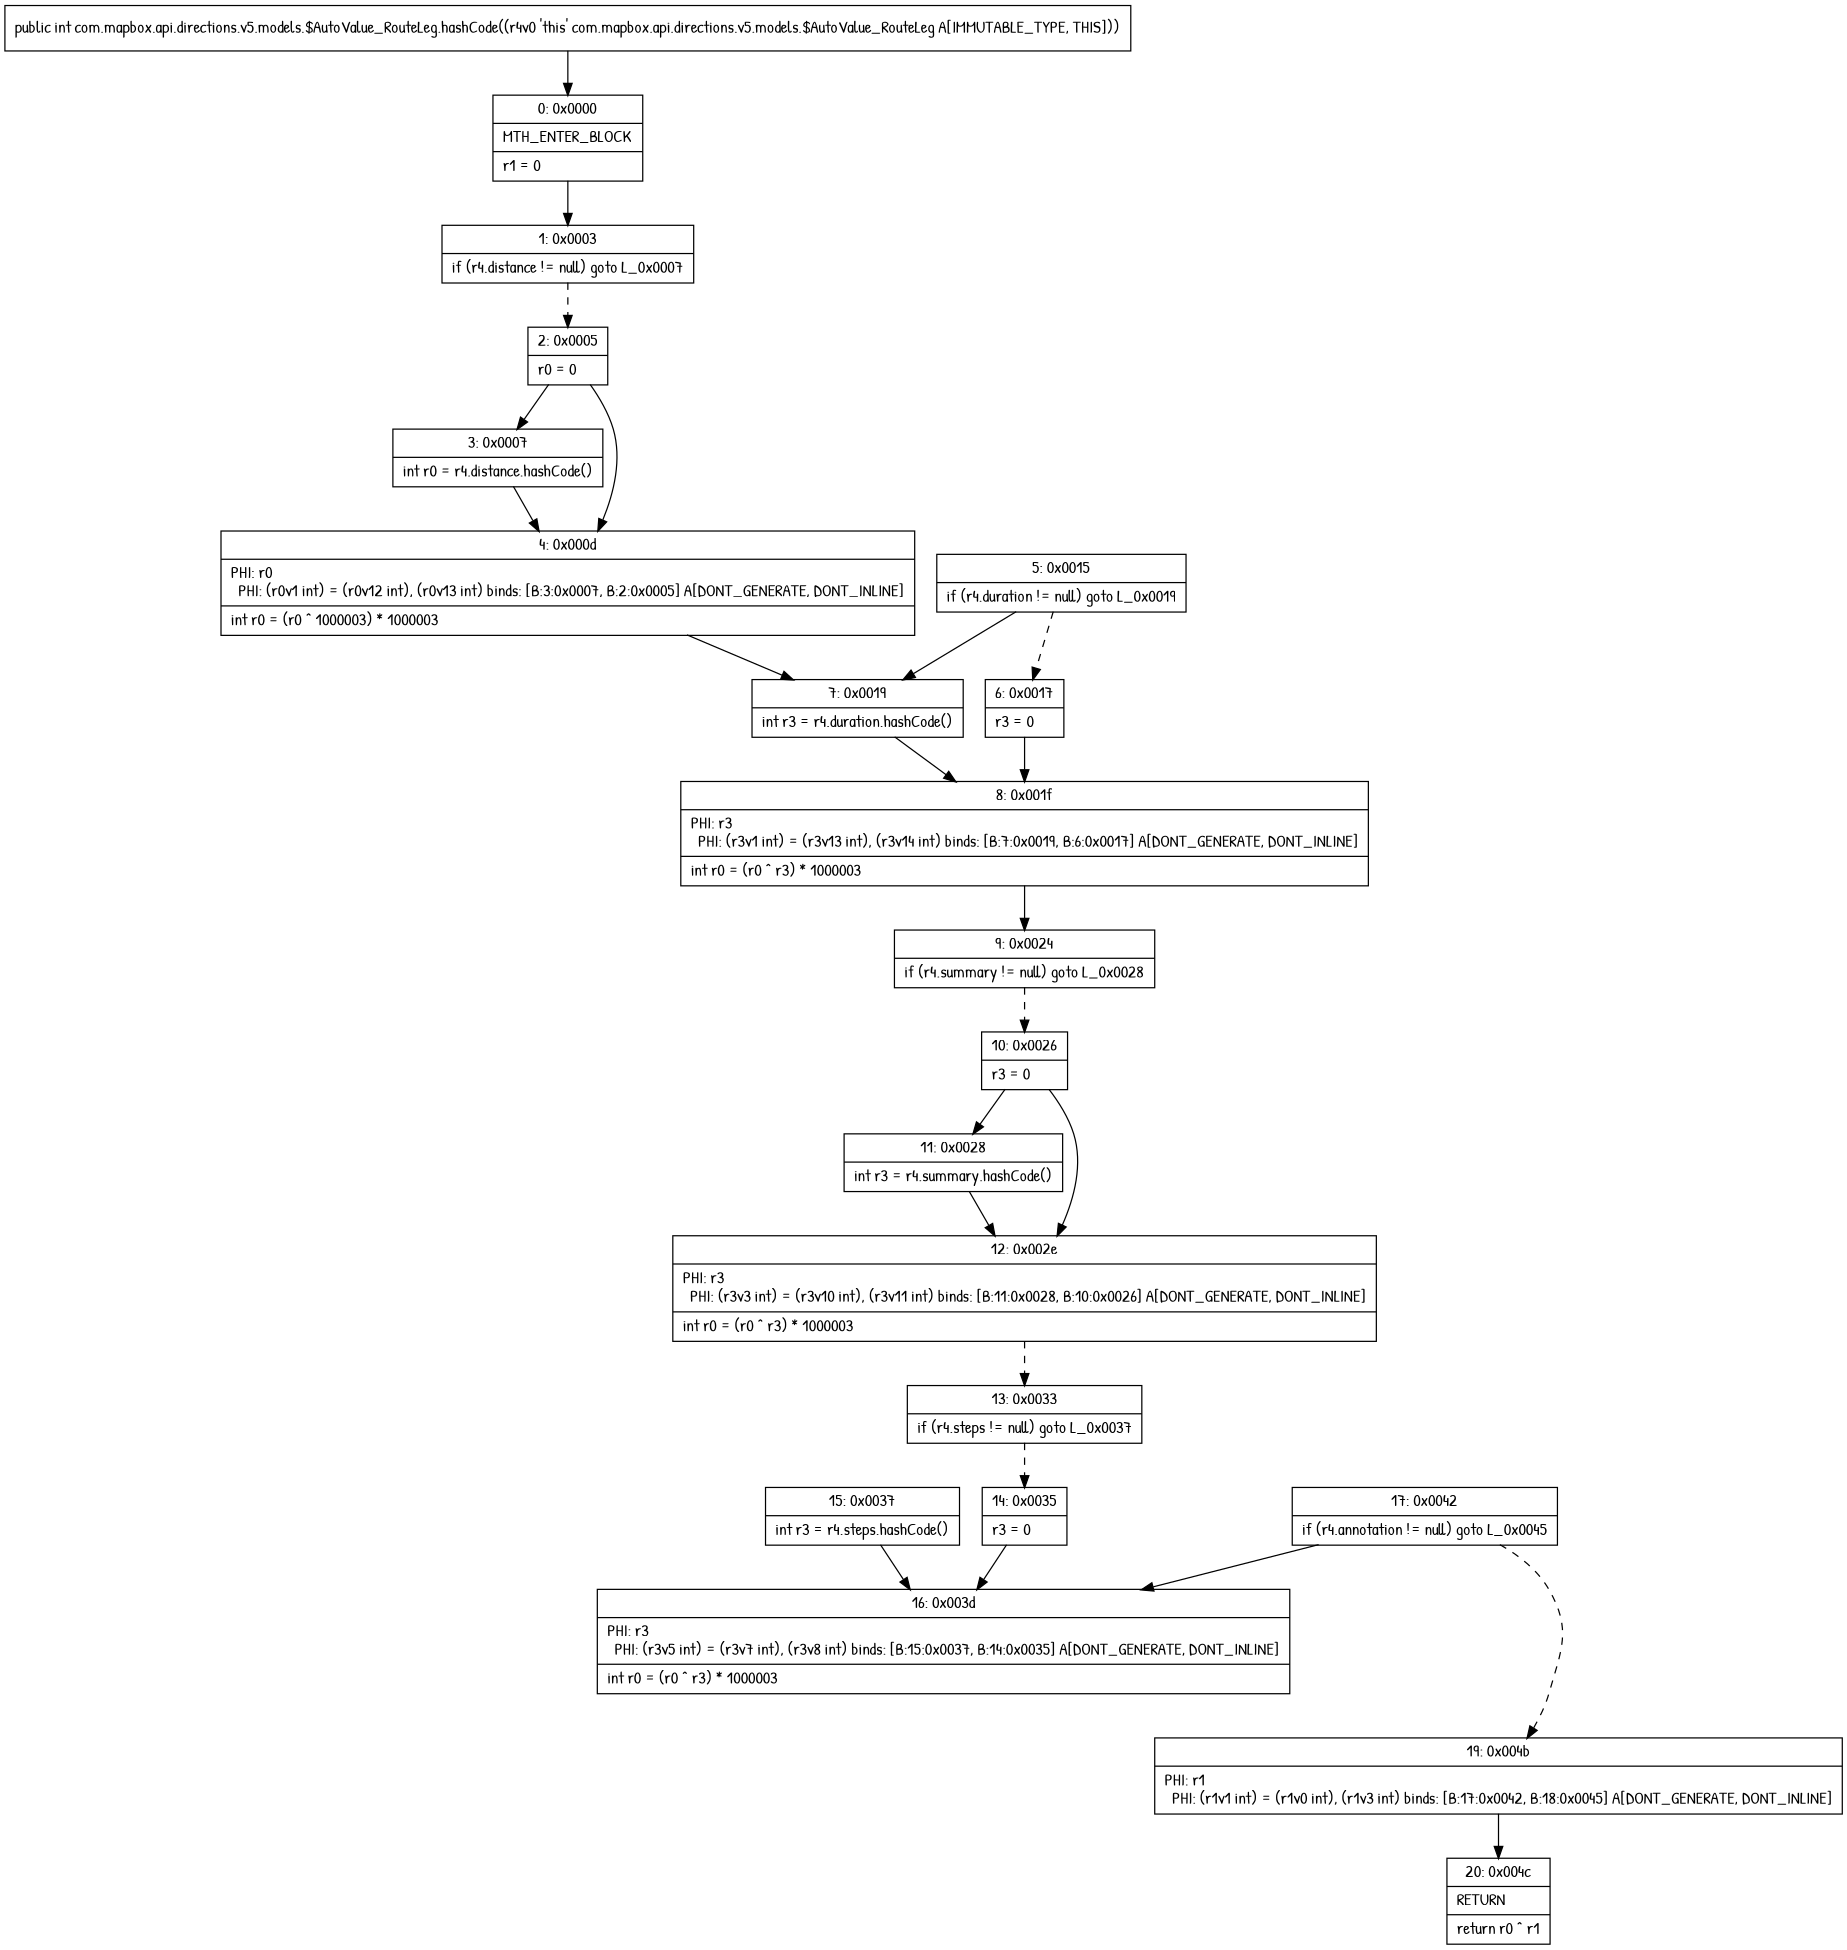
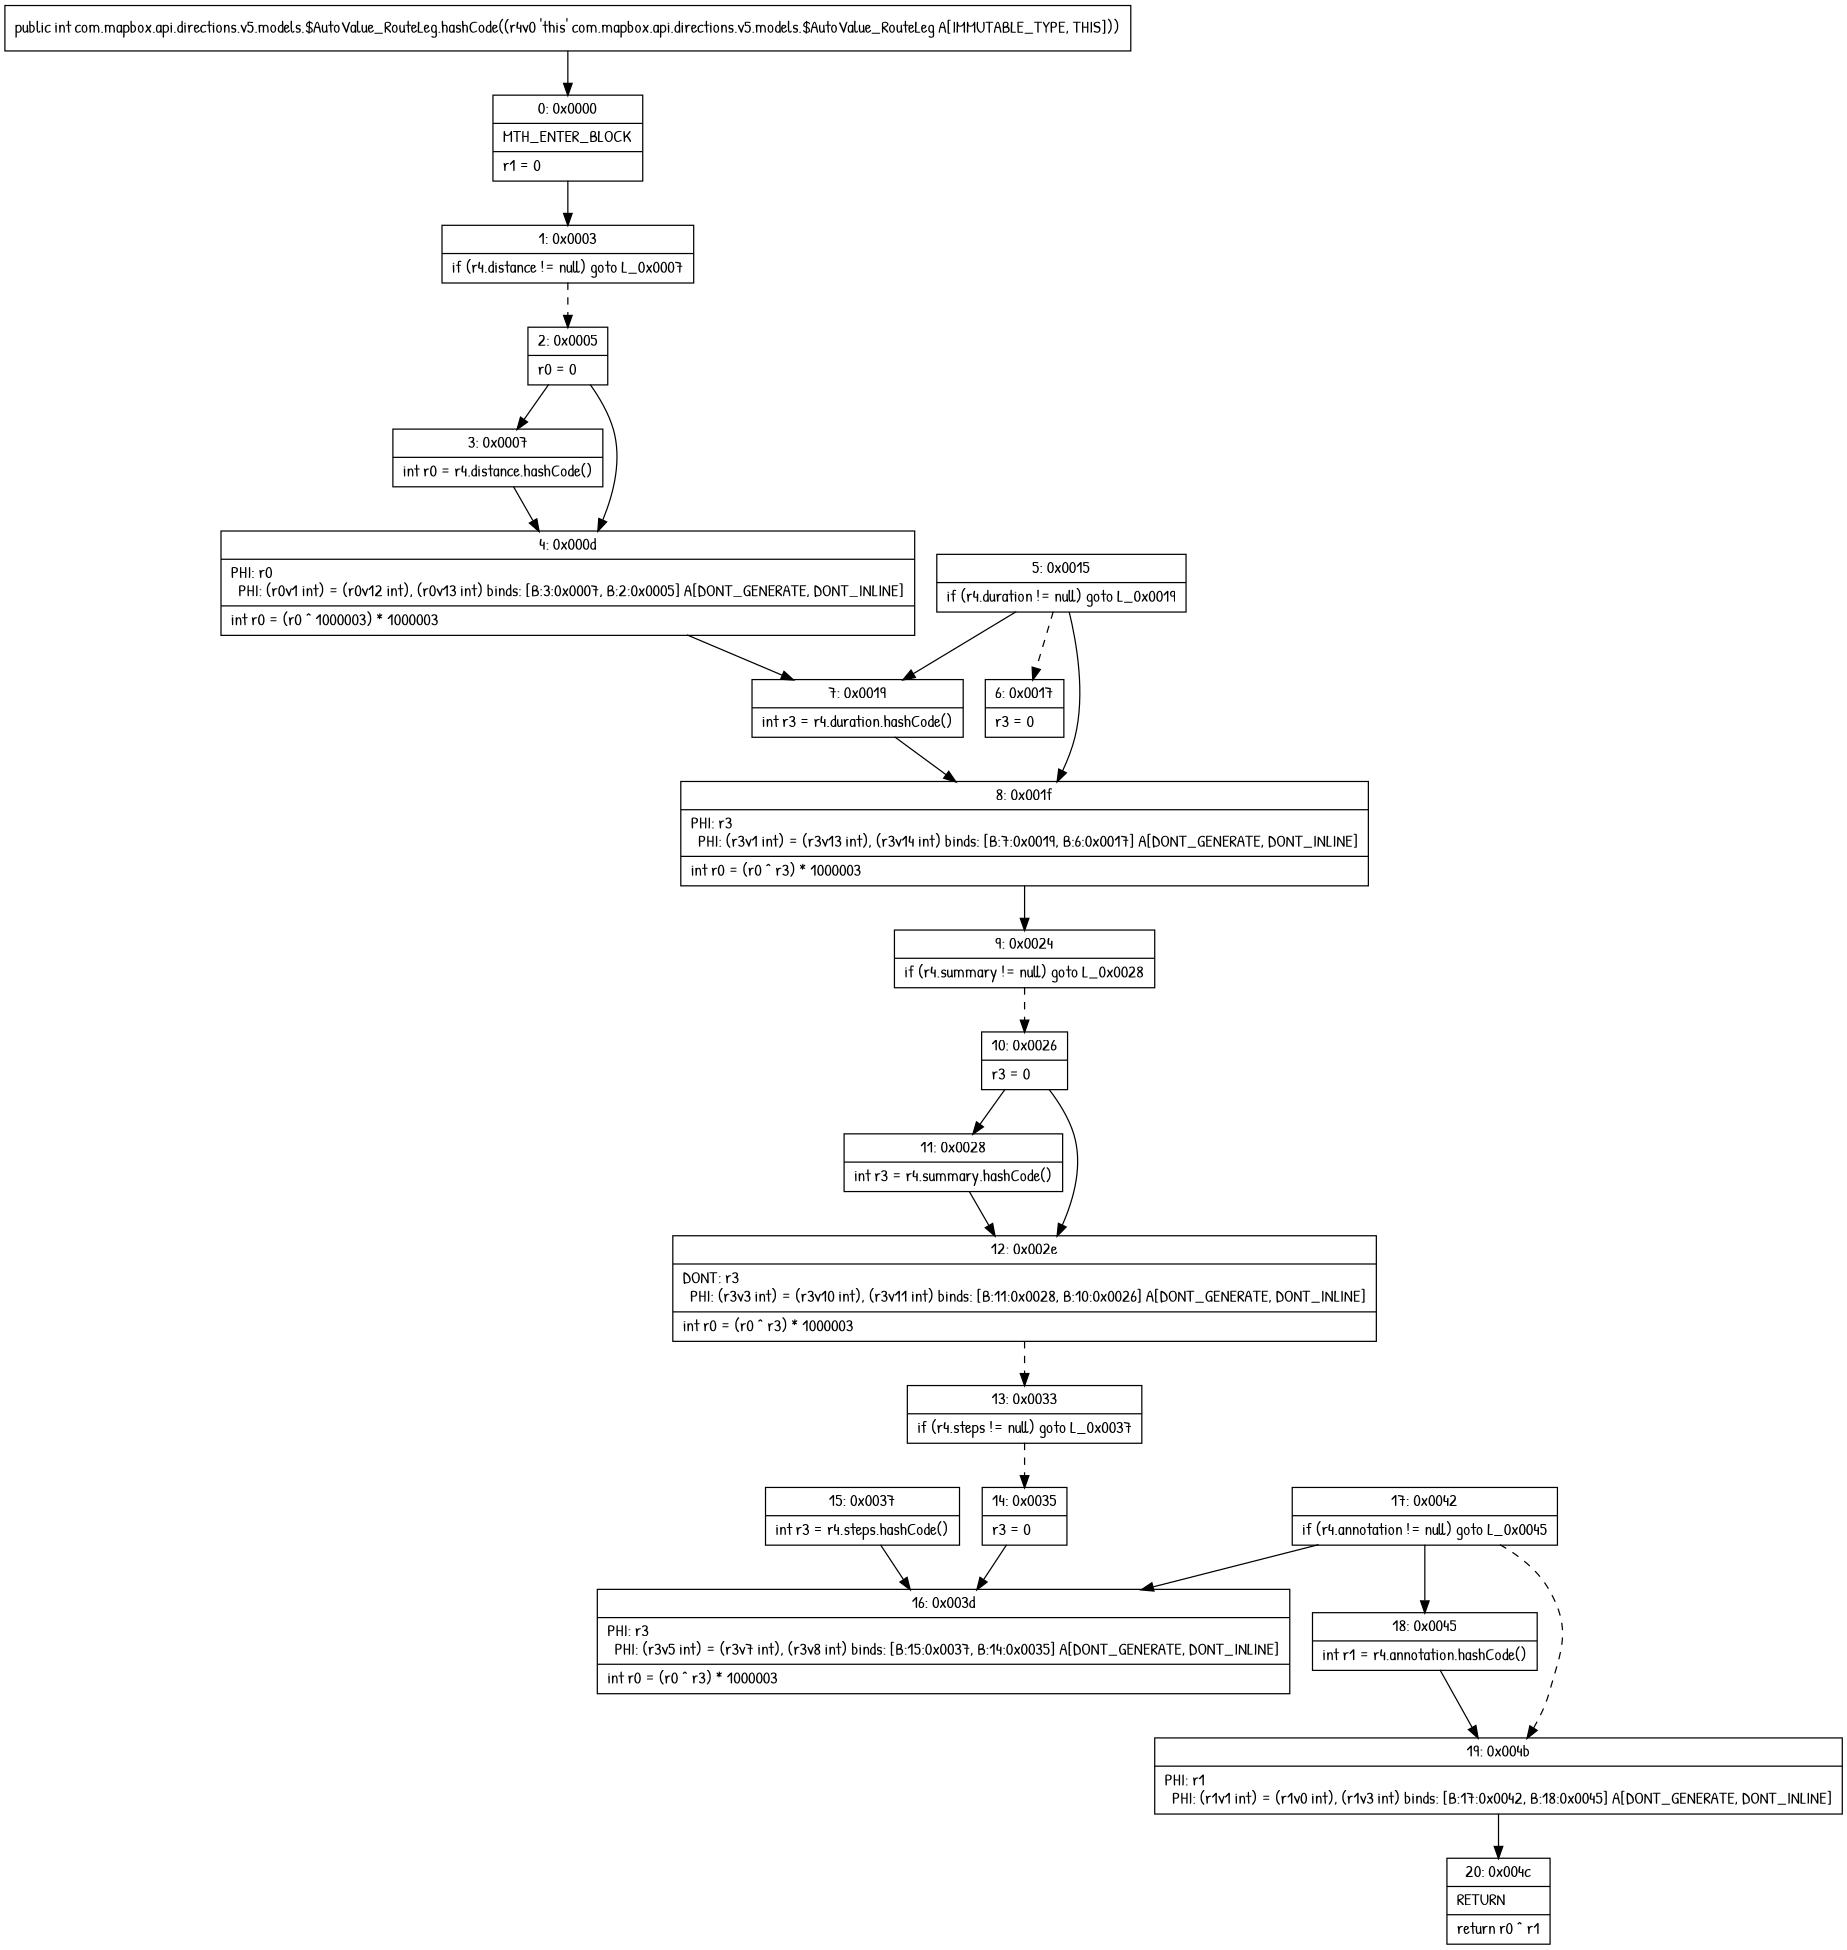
(1025, 753) -> (1080, 692)
(705, 1278) -> (713, 1278)
none -> (1425, 1642)
